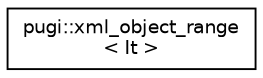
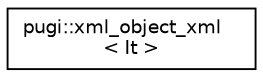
(132, 39) -> (132, 39)
